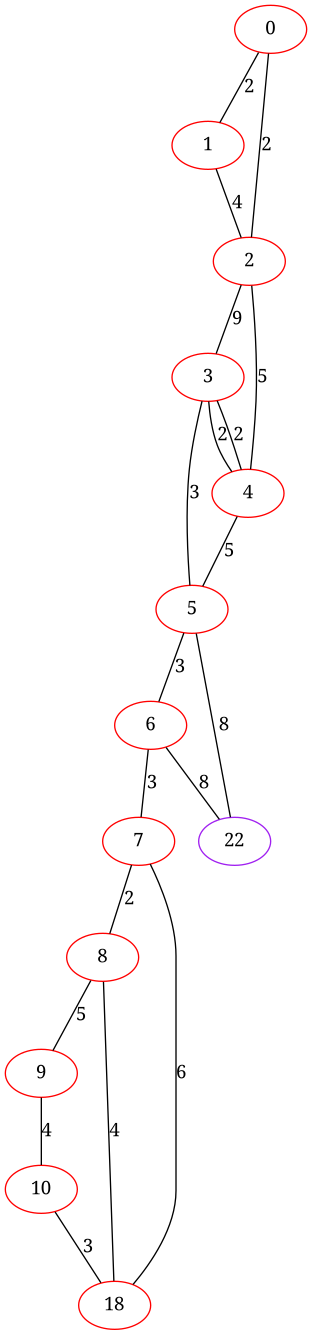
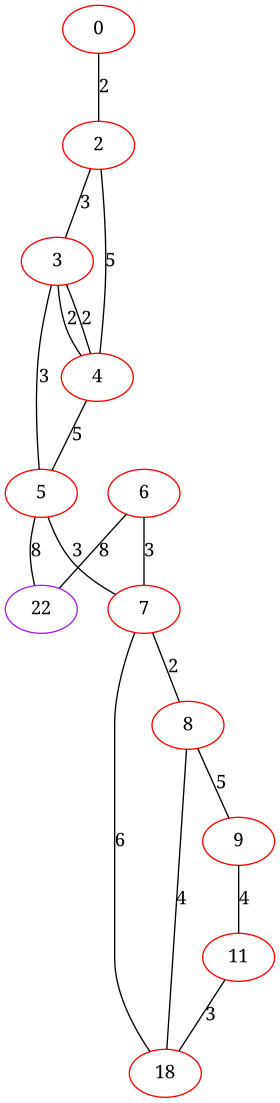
(208, 145) -> none
(237, 319) -> (85, 203)
(171, 667) -> (72, 561)
(41, 1189) -> (239, 957)
